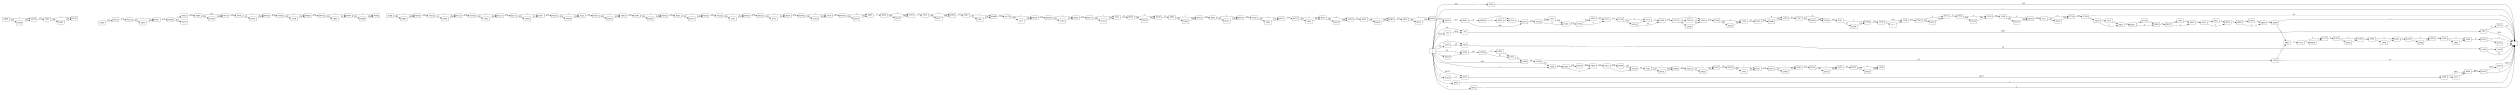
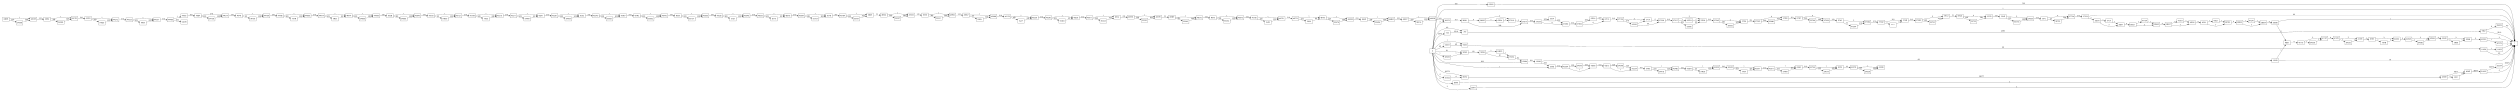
none -> (383, 16)
none -> (88, 18)
